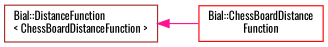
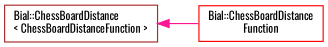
(81, 24) -> (81, 24)
